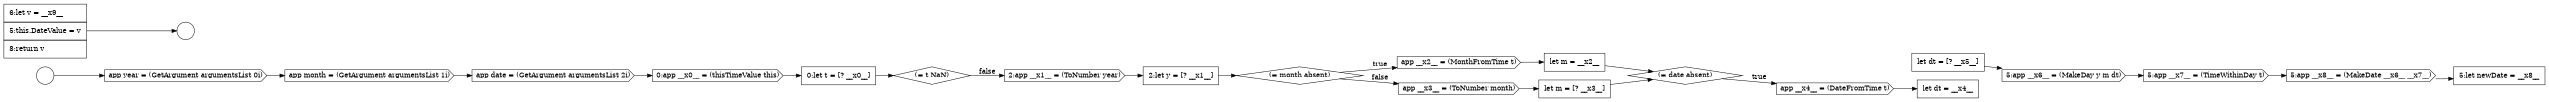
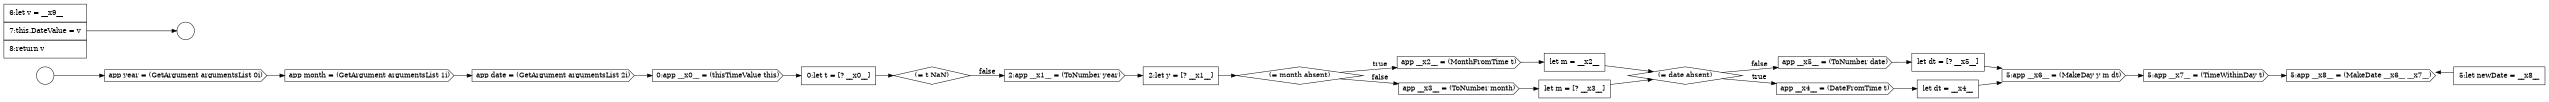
(45, 31) -> (45, 31)
none -> (1835, 62)
(2442, 79) -> (2447, 72)
none -> (1988, 84)
